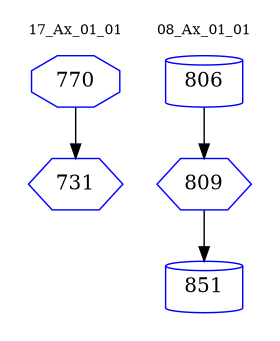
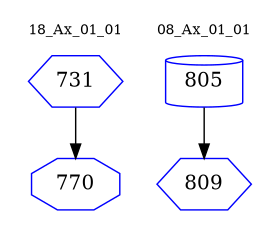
(76, 31) -> (76, 31)
(204, 81) -> (204, 81)
(76, 126) -> (76, 126)
(204, 287) -> none
